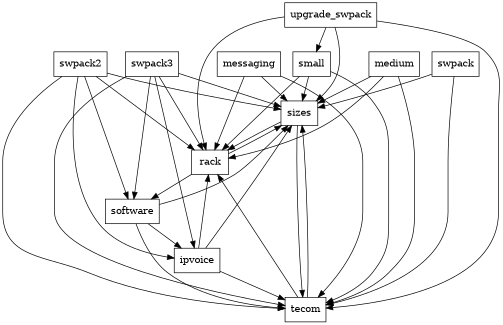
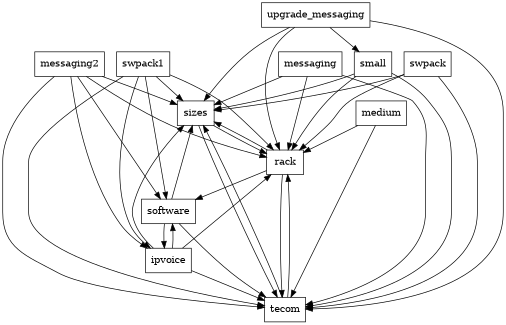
(331, 15) -> (316, 15)
(80, 64) -> (70, 64)
(152, 64) -> (143, 64)
(348, 88) -> none
none -> (349, 102)
none -> (280, 232)
none -> (173, 239)
